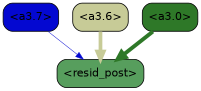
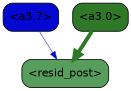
(100, 17) -> none
